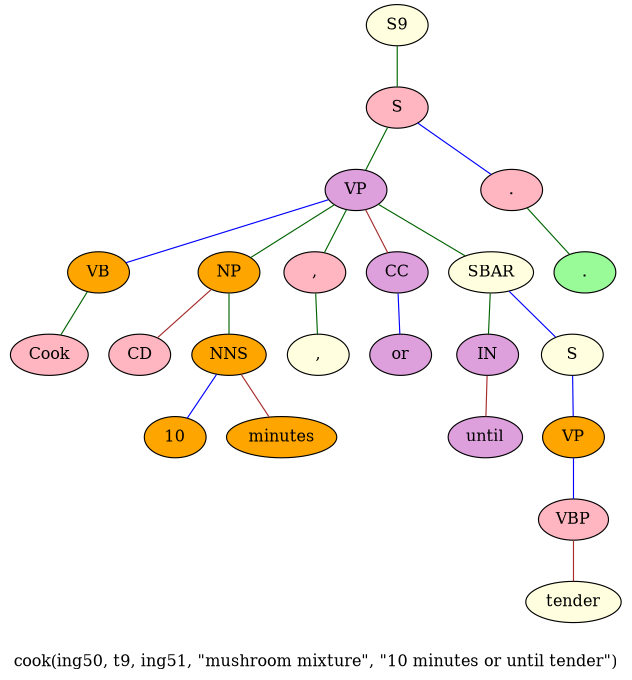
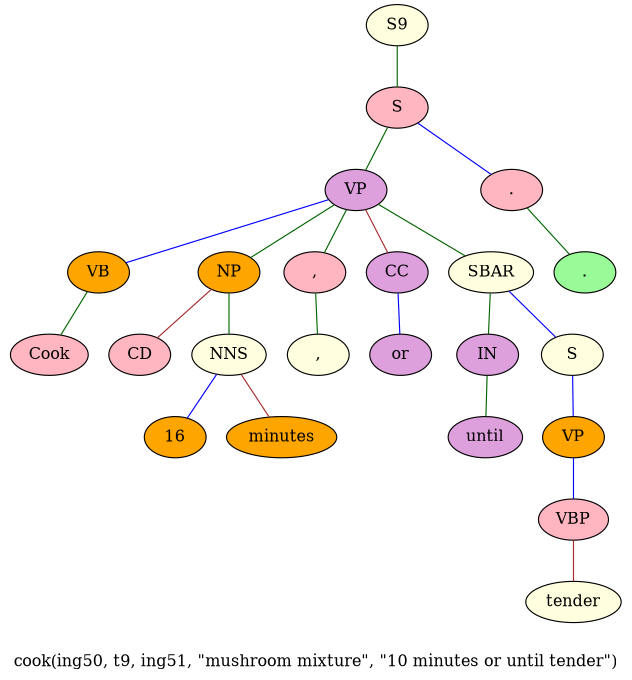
(229, 355) -> (229, 355)
(487, 396) -> (487, 396)
(175, 437) -> (175, 437)
